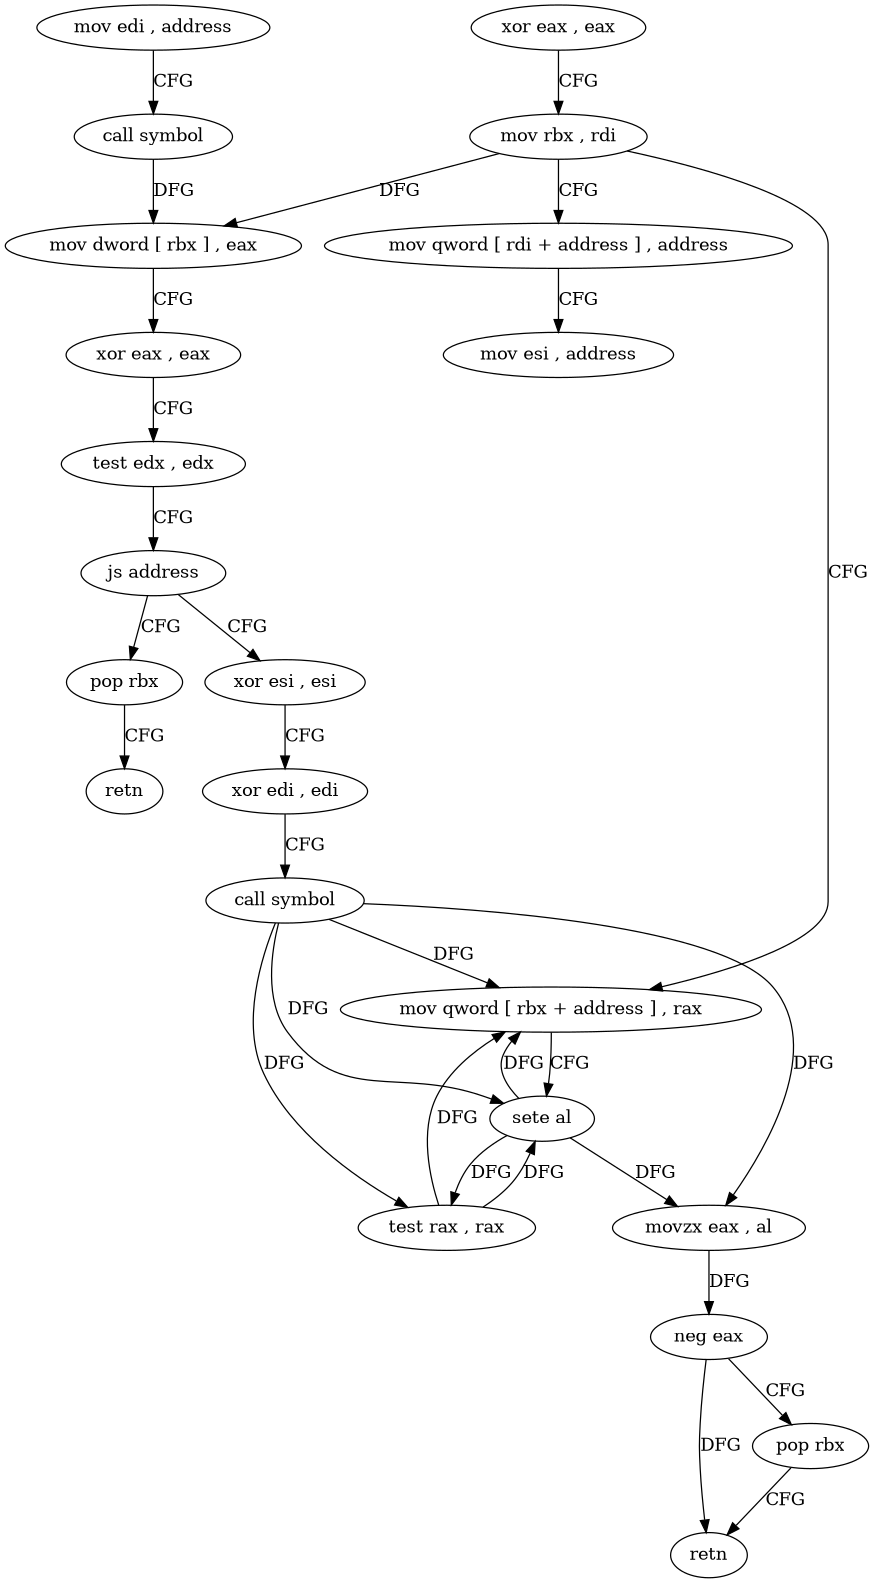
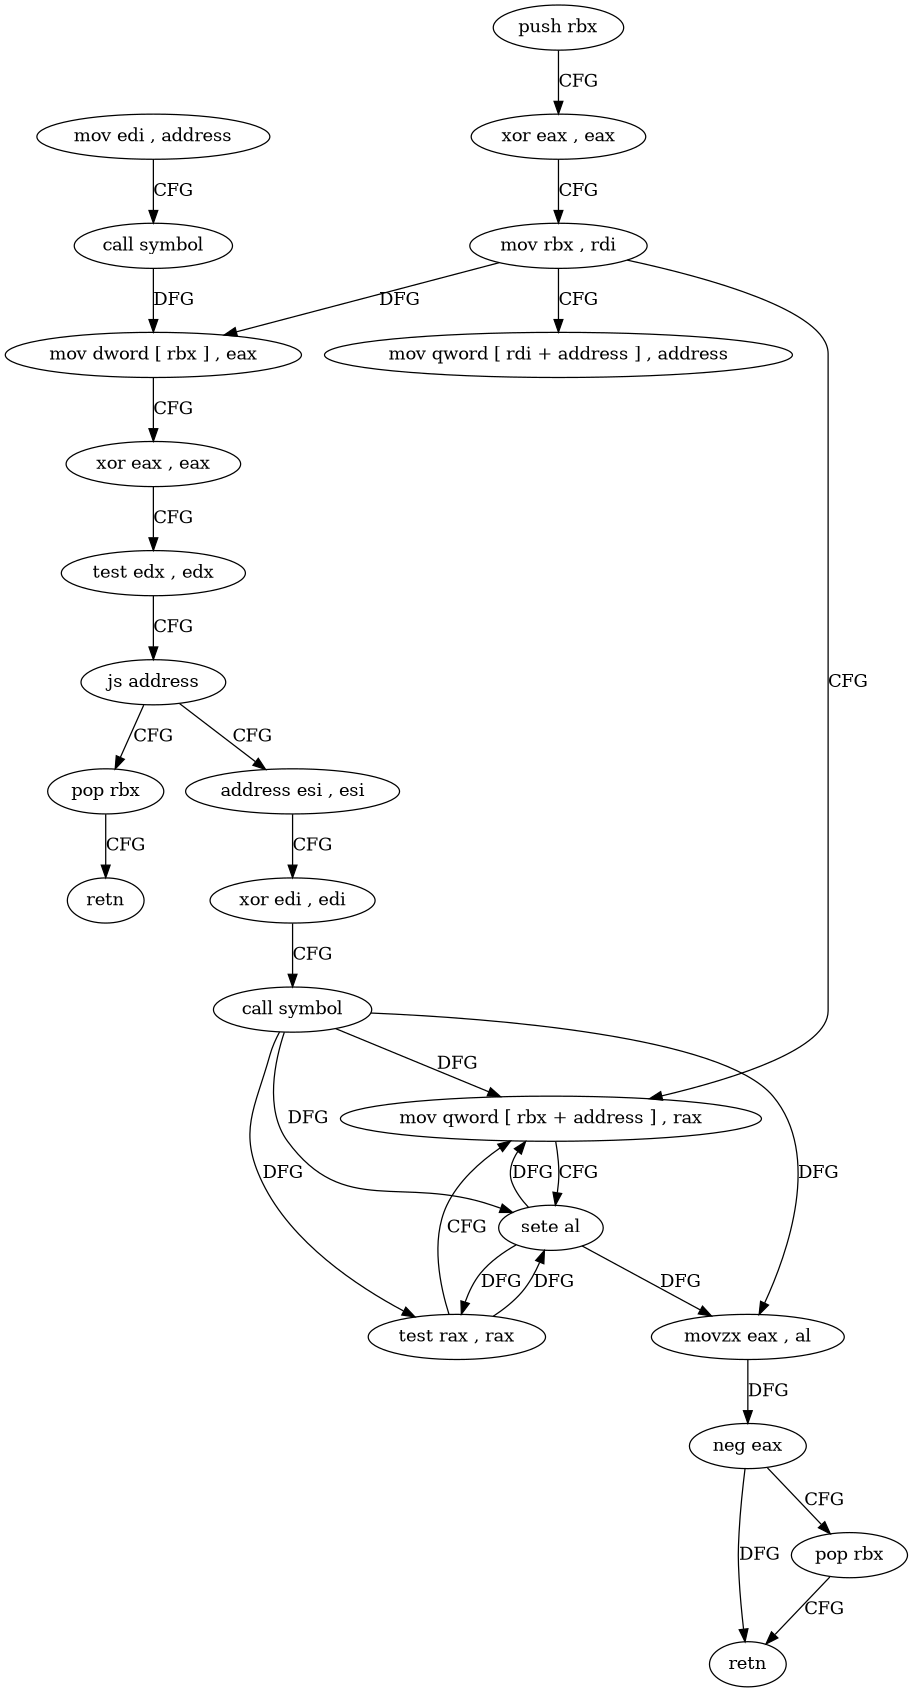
none -> (558, 28)
(558, 355) -> none
(285, 682) -> (293, 791)
(458, 1119) -> (467, 1228)
